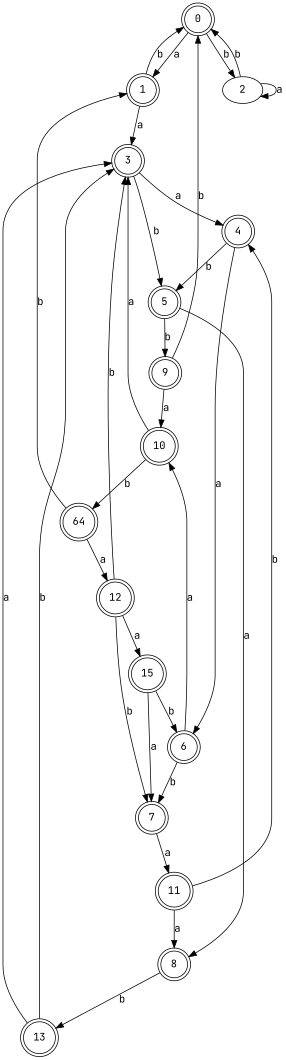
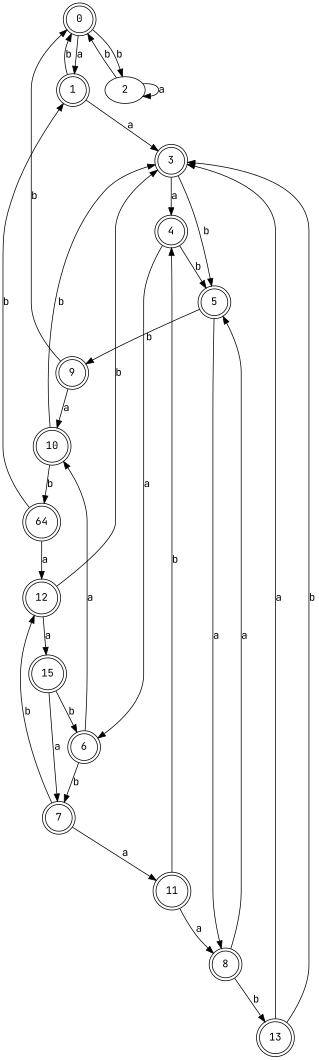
(131, 302) -> (61, 302)
none -> (241, 635)
(124, 707) -> (24, 714)
